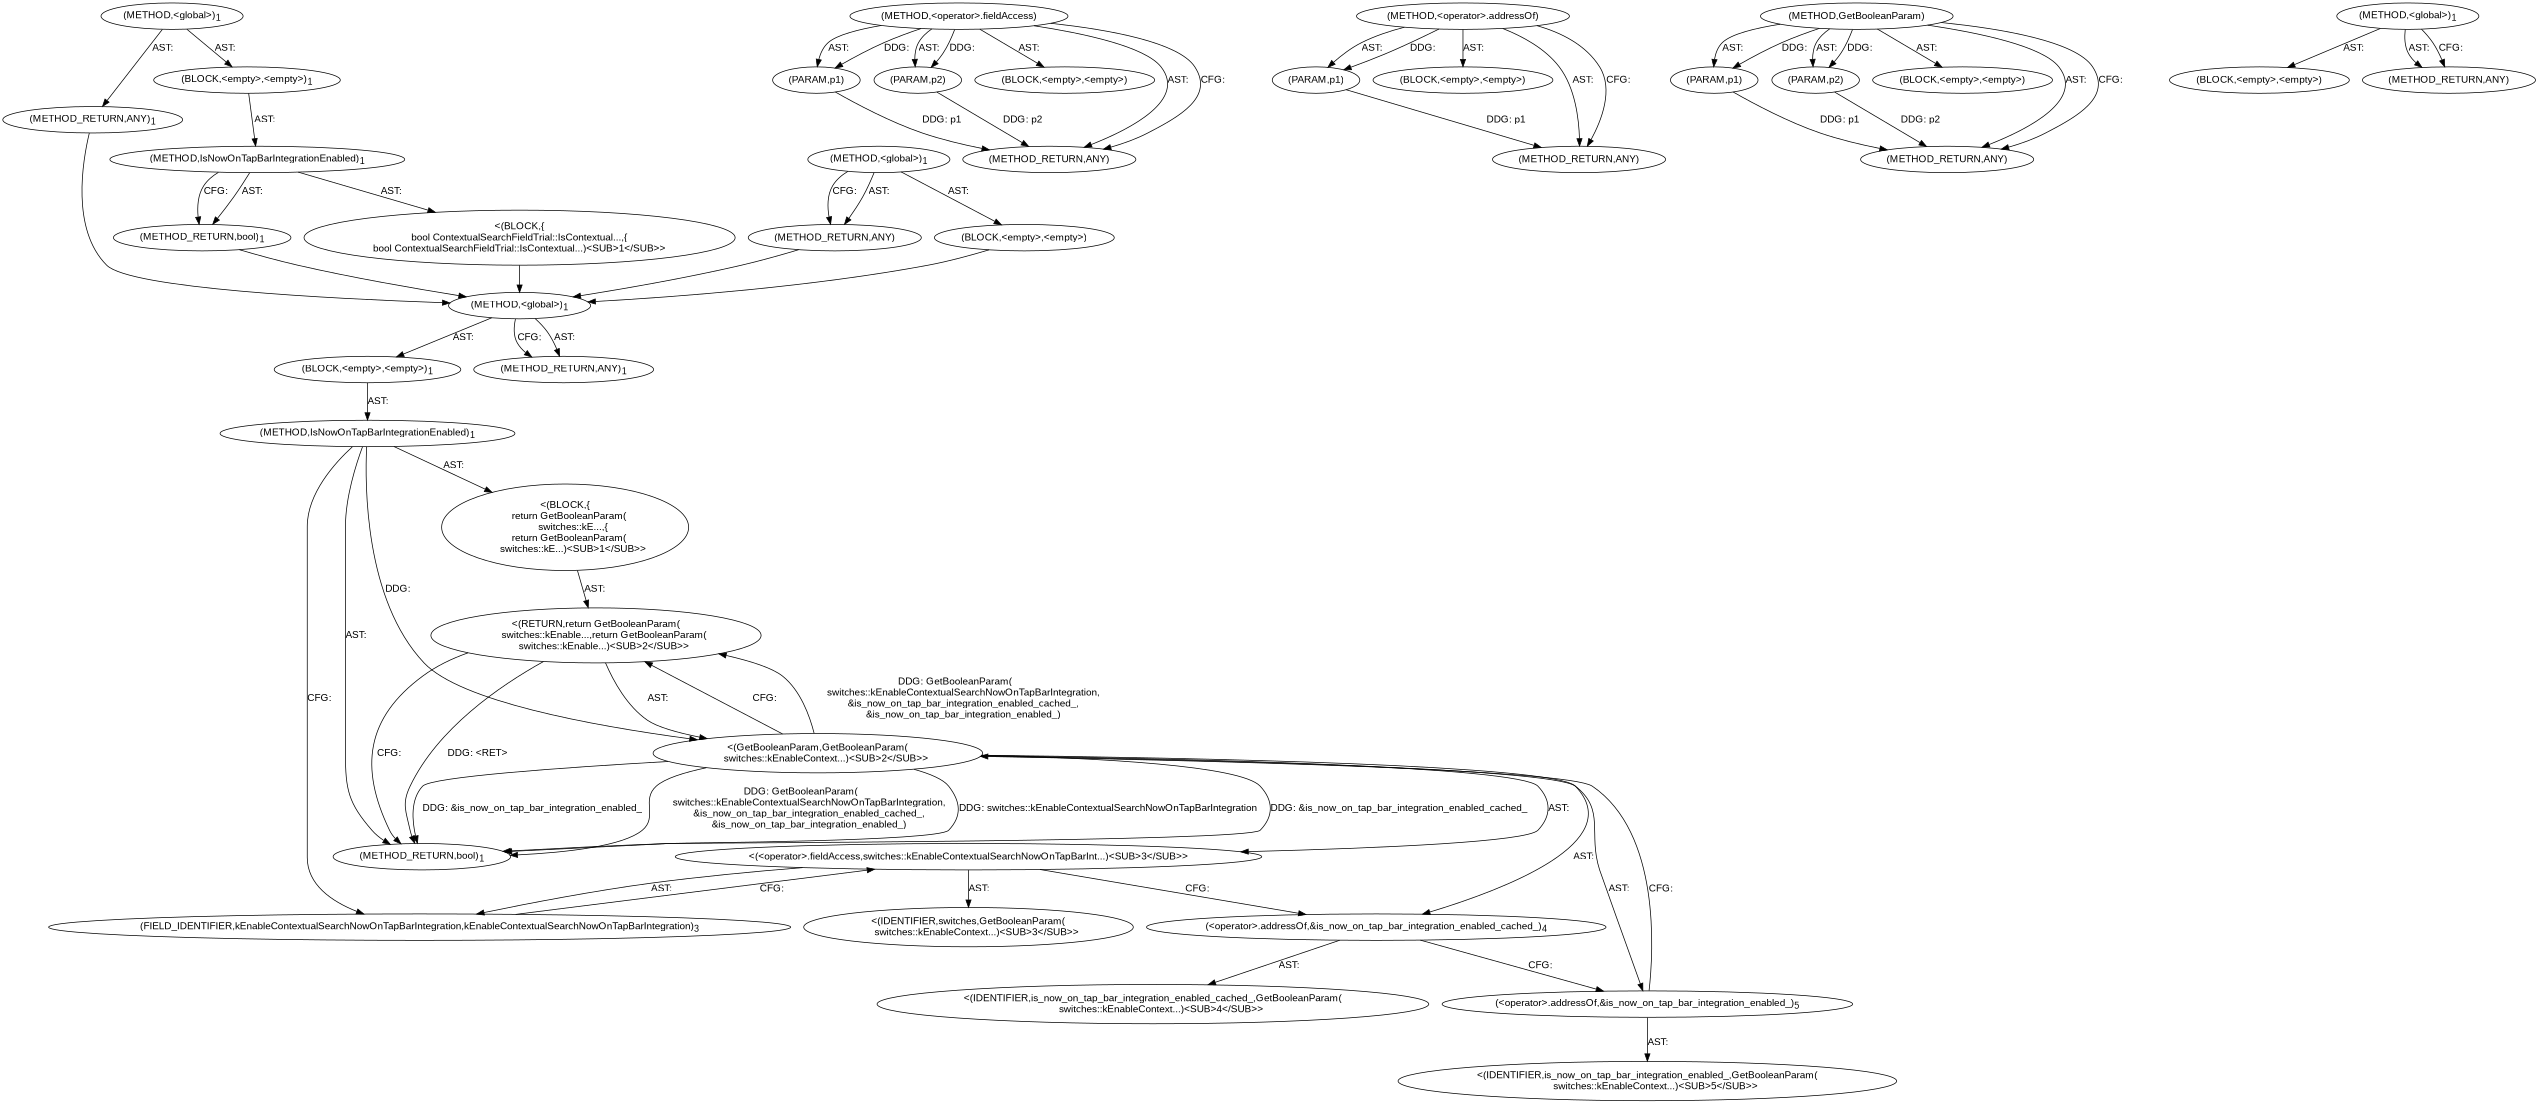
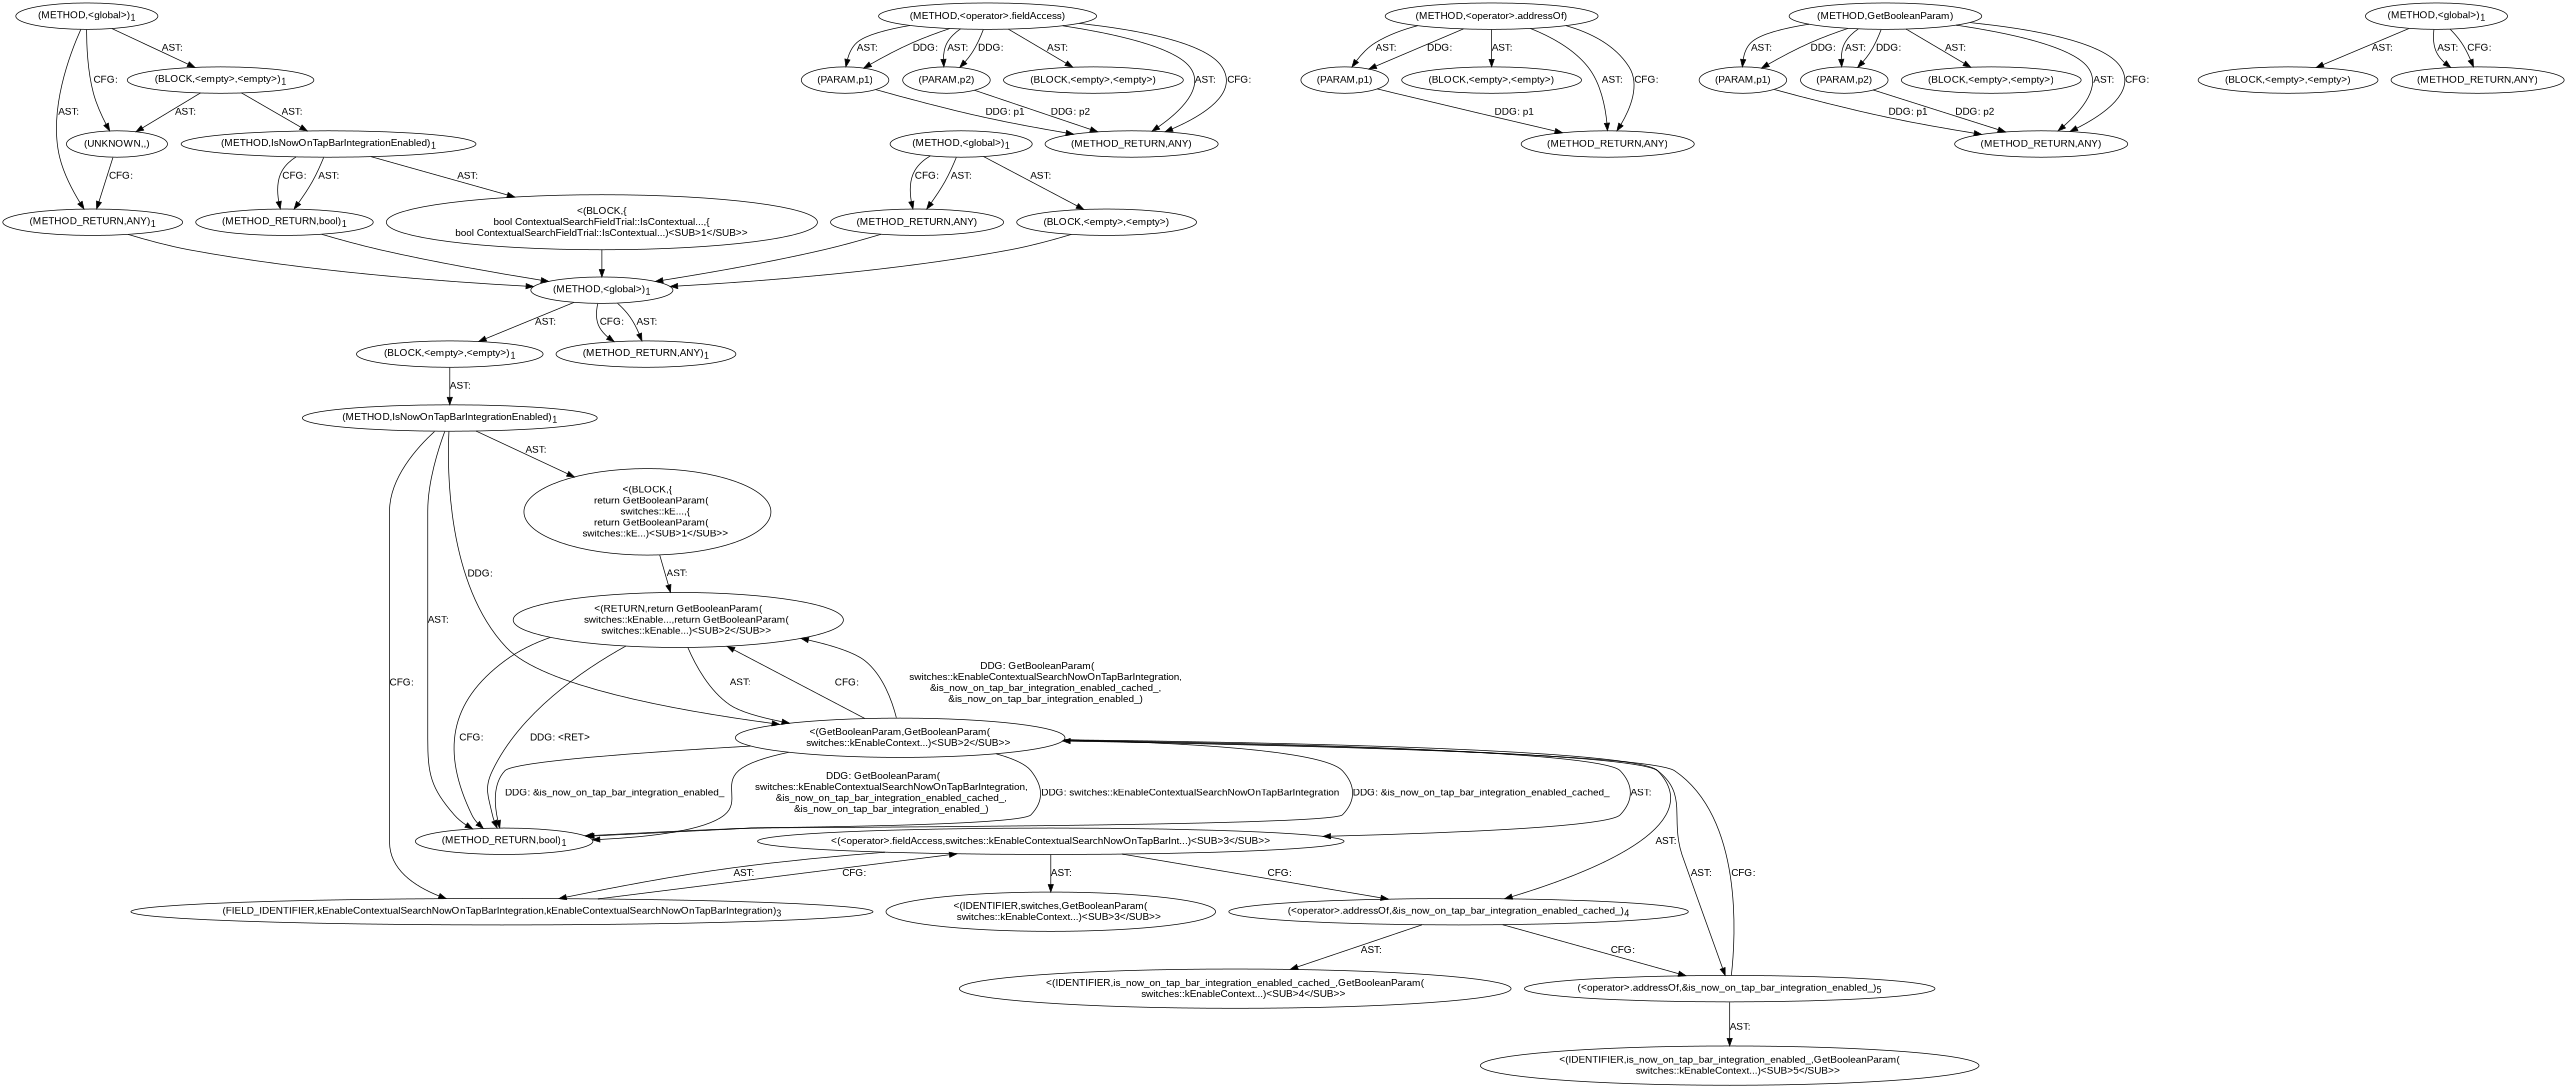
none -> (117, 144)
